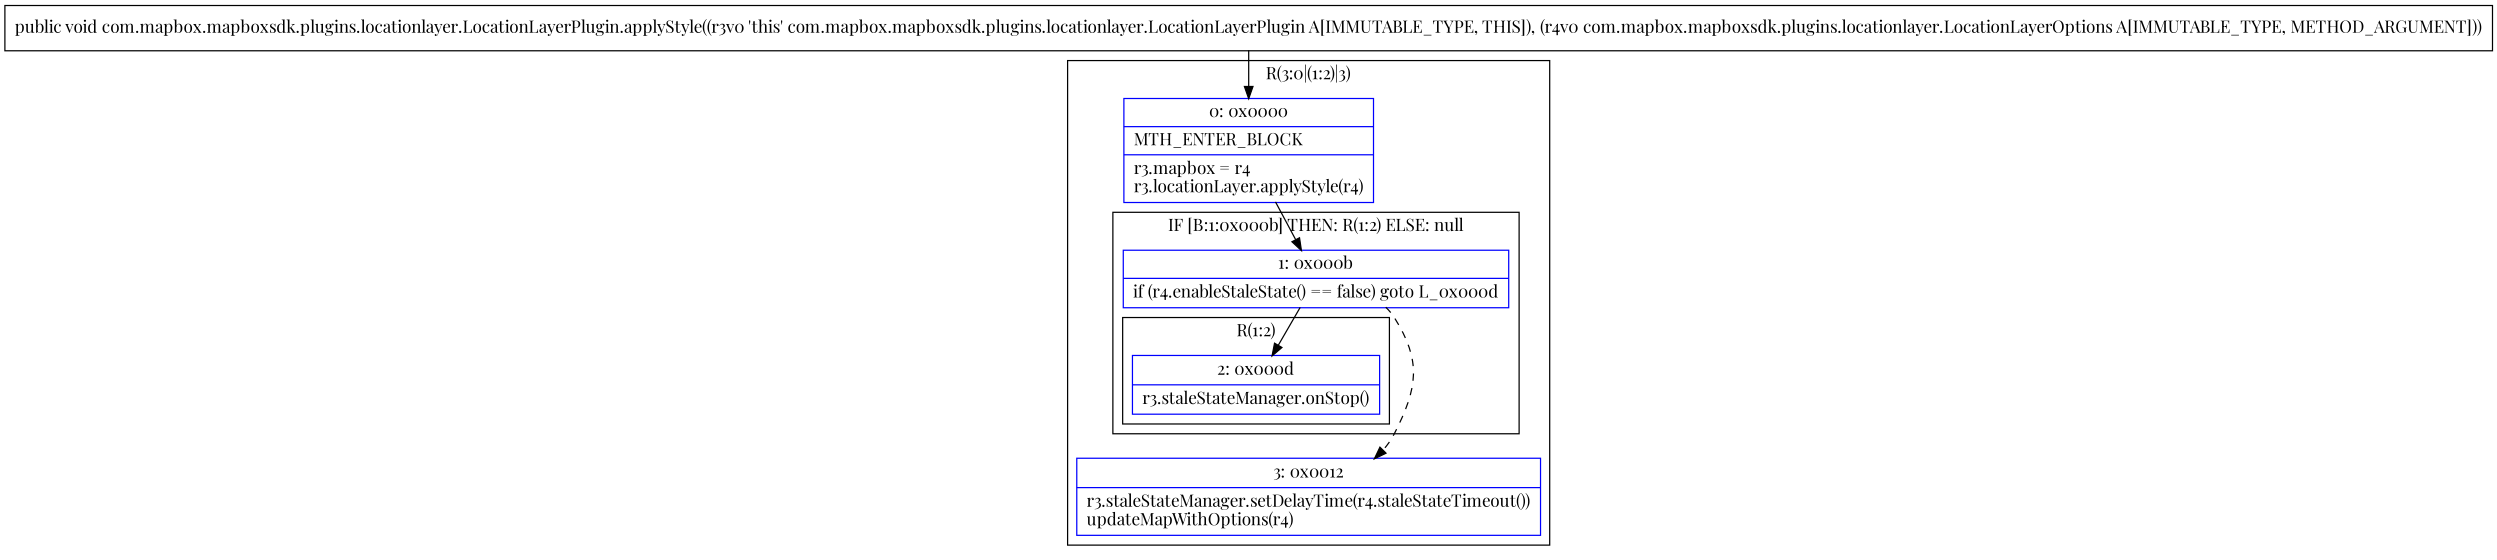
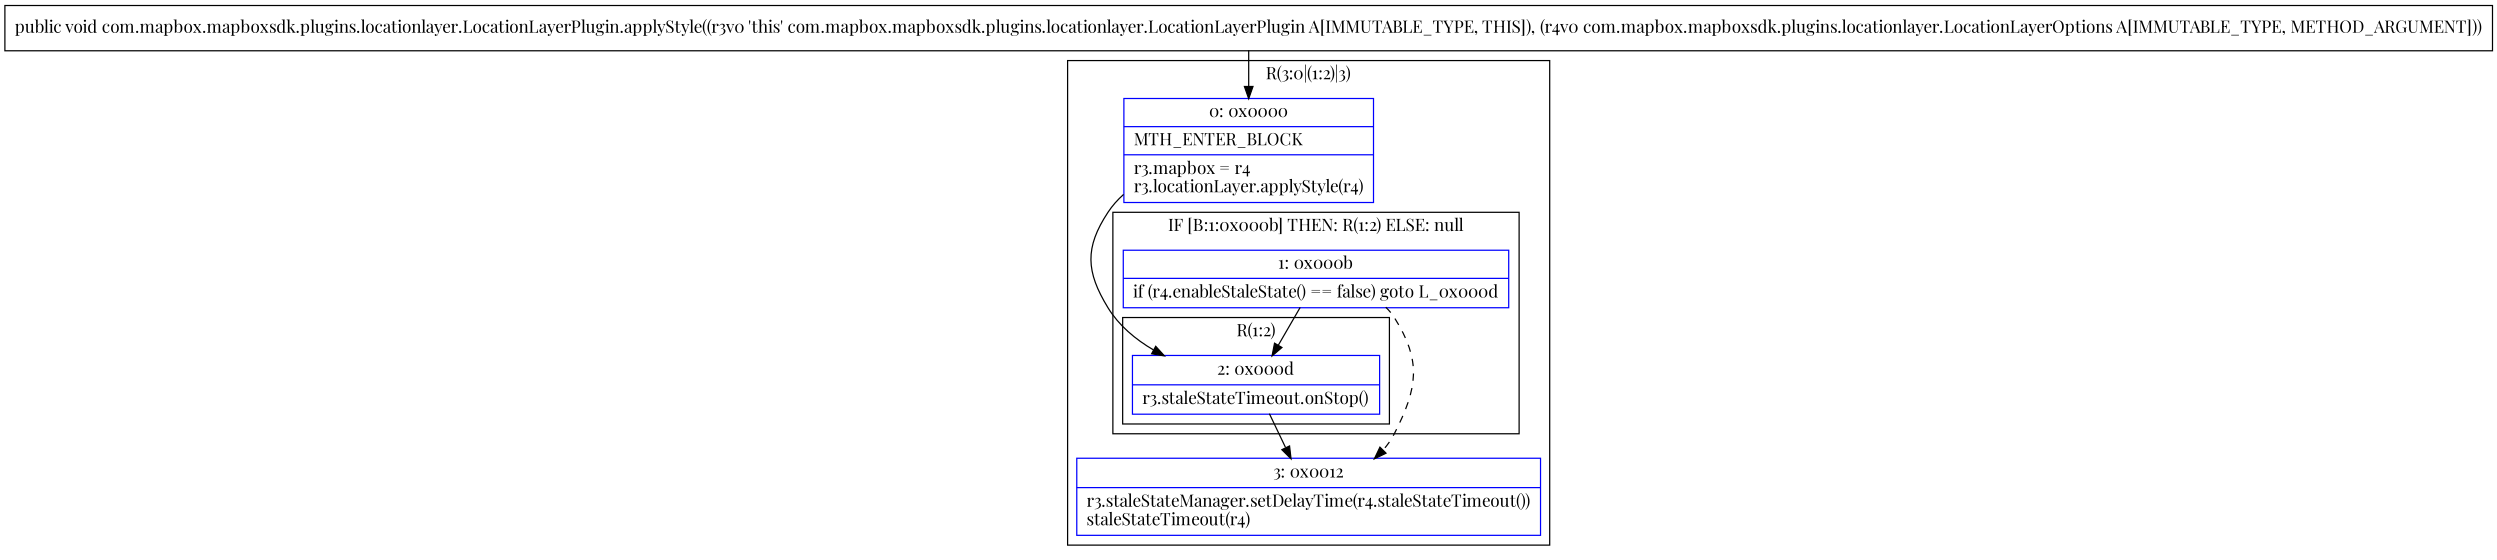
(1286, 221) -> (1094, 279)
(1256, 399) -> (1255, 399)
none -> (1277, 431)
(1190, 520) -> (1169, 520)
